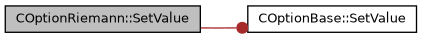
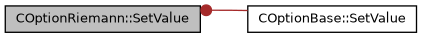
(219, 28) -> (230, 10)
